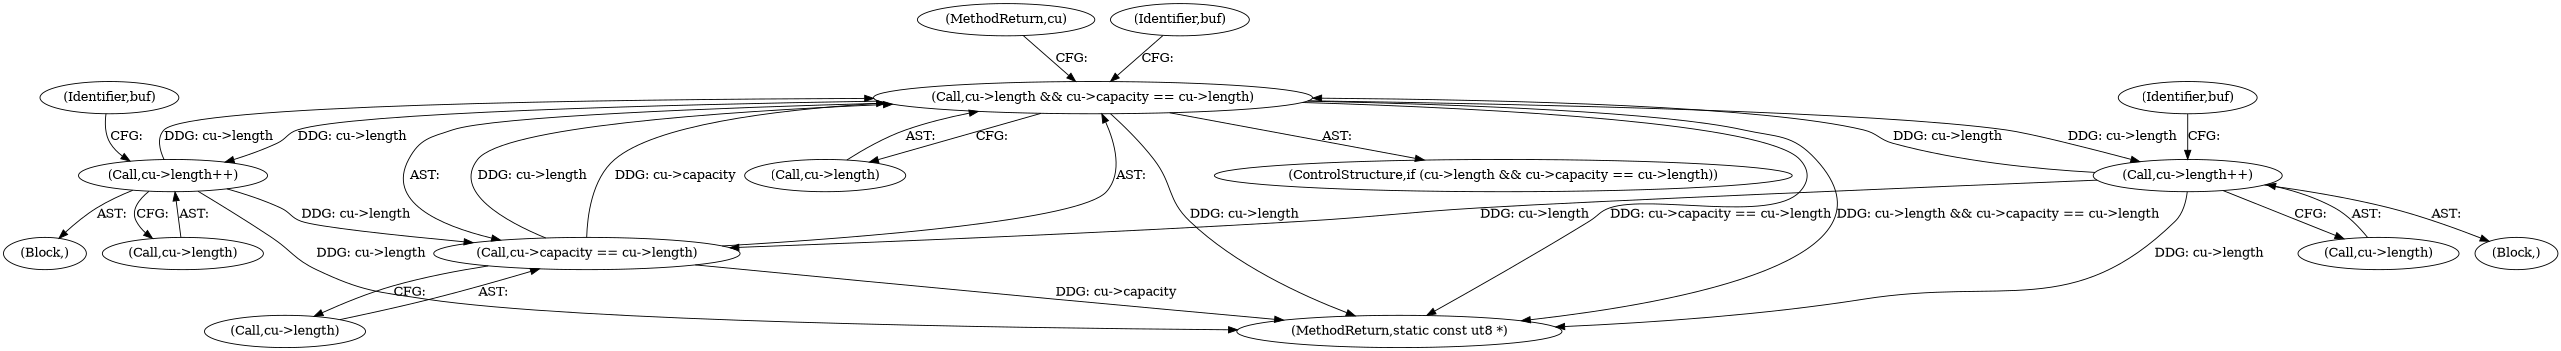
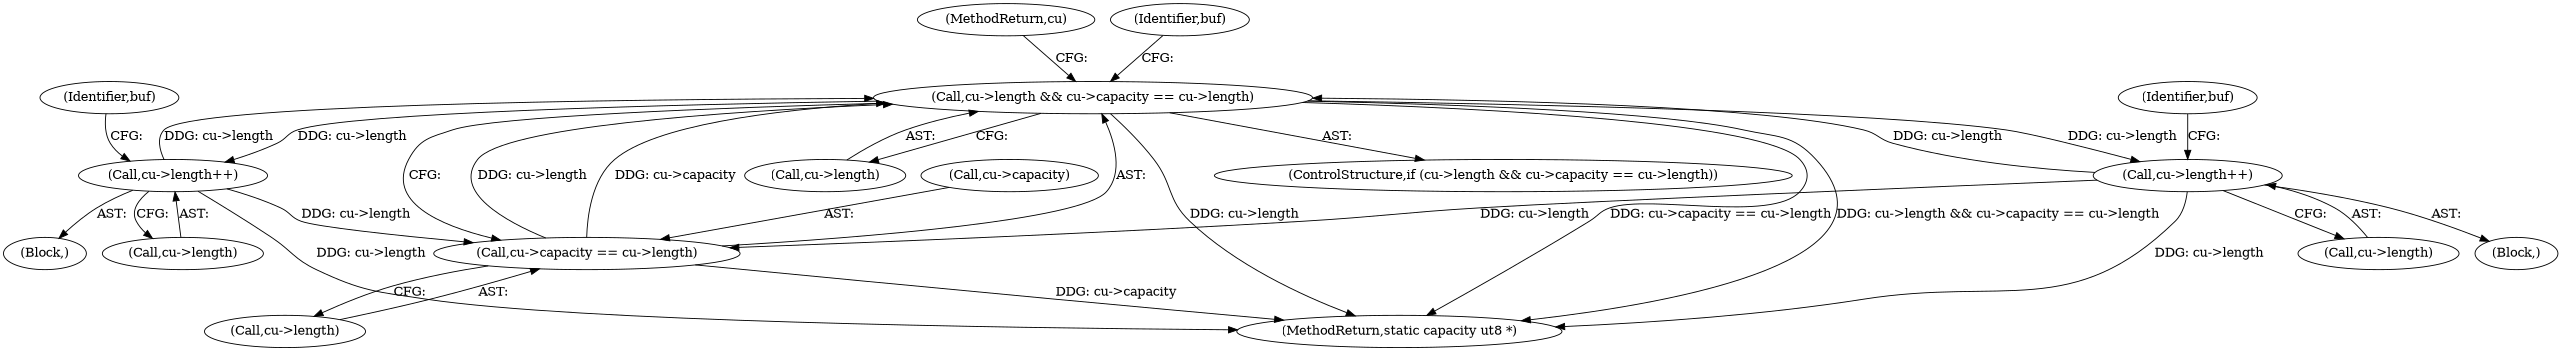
(427, 176) -> (427, 176)
none -> (1010, 176)
(1399, 331) -> (1399, 331)
